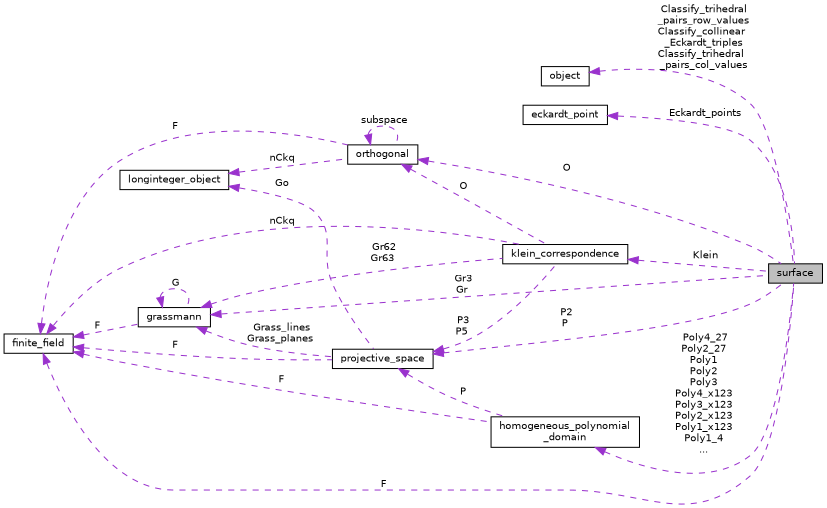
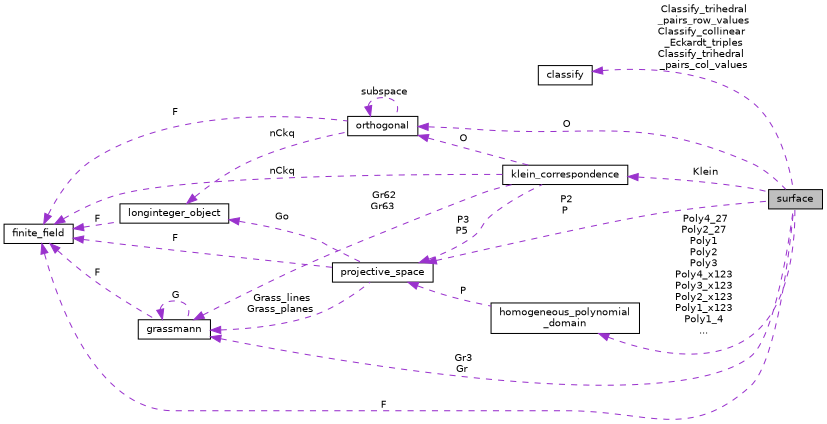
(565, 76) -> (565, 75)
(565, 115) -> none
(287, 391) -> (102, 224)
